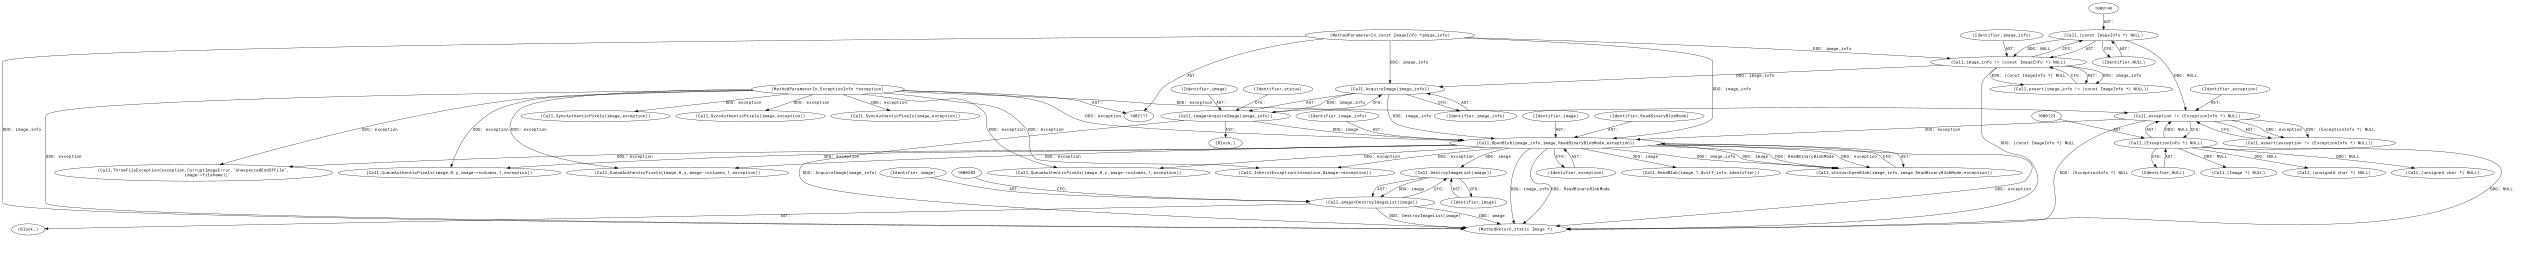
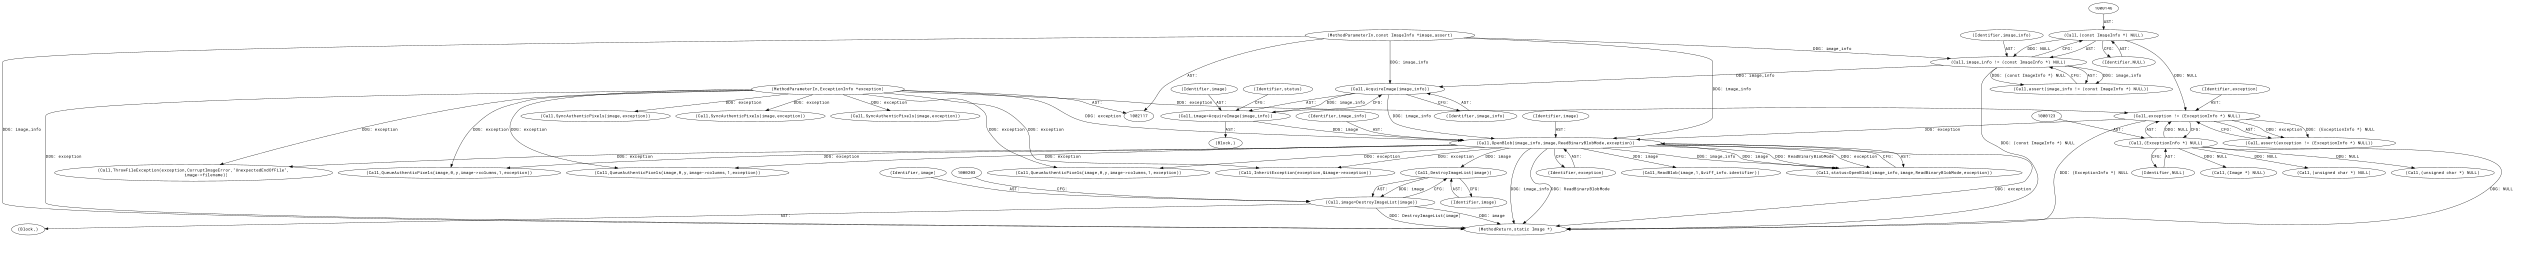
(1390, 35) -> (1390, 35)
(1649, 116) -> none
(931, 201) -> none
